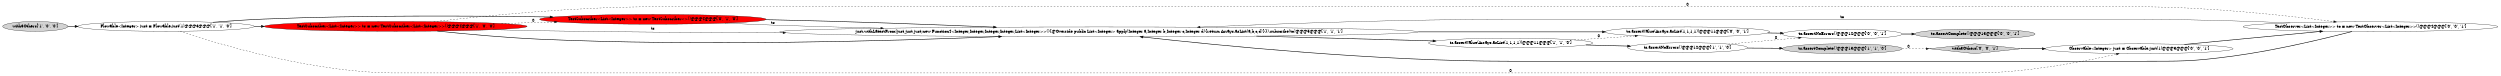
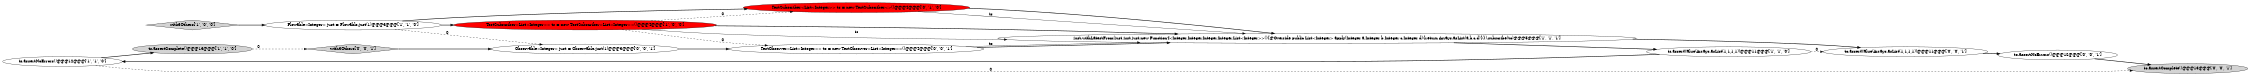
(35, 26) -> (192, 25)
(1763, 41) -> (1113, 72)
